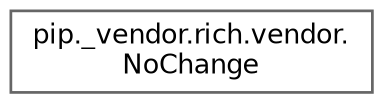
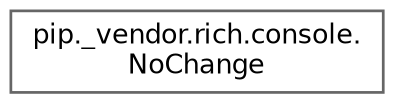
(192, 52) -> (197, 52)
